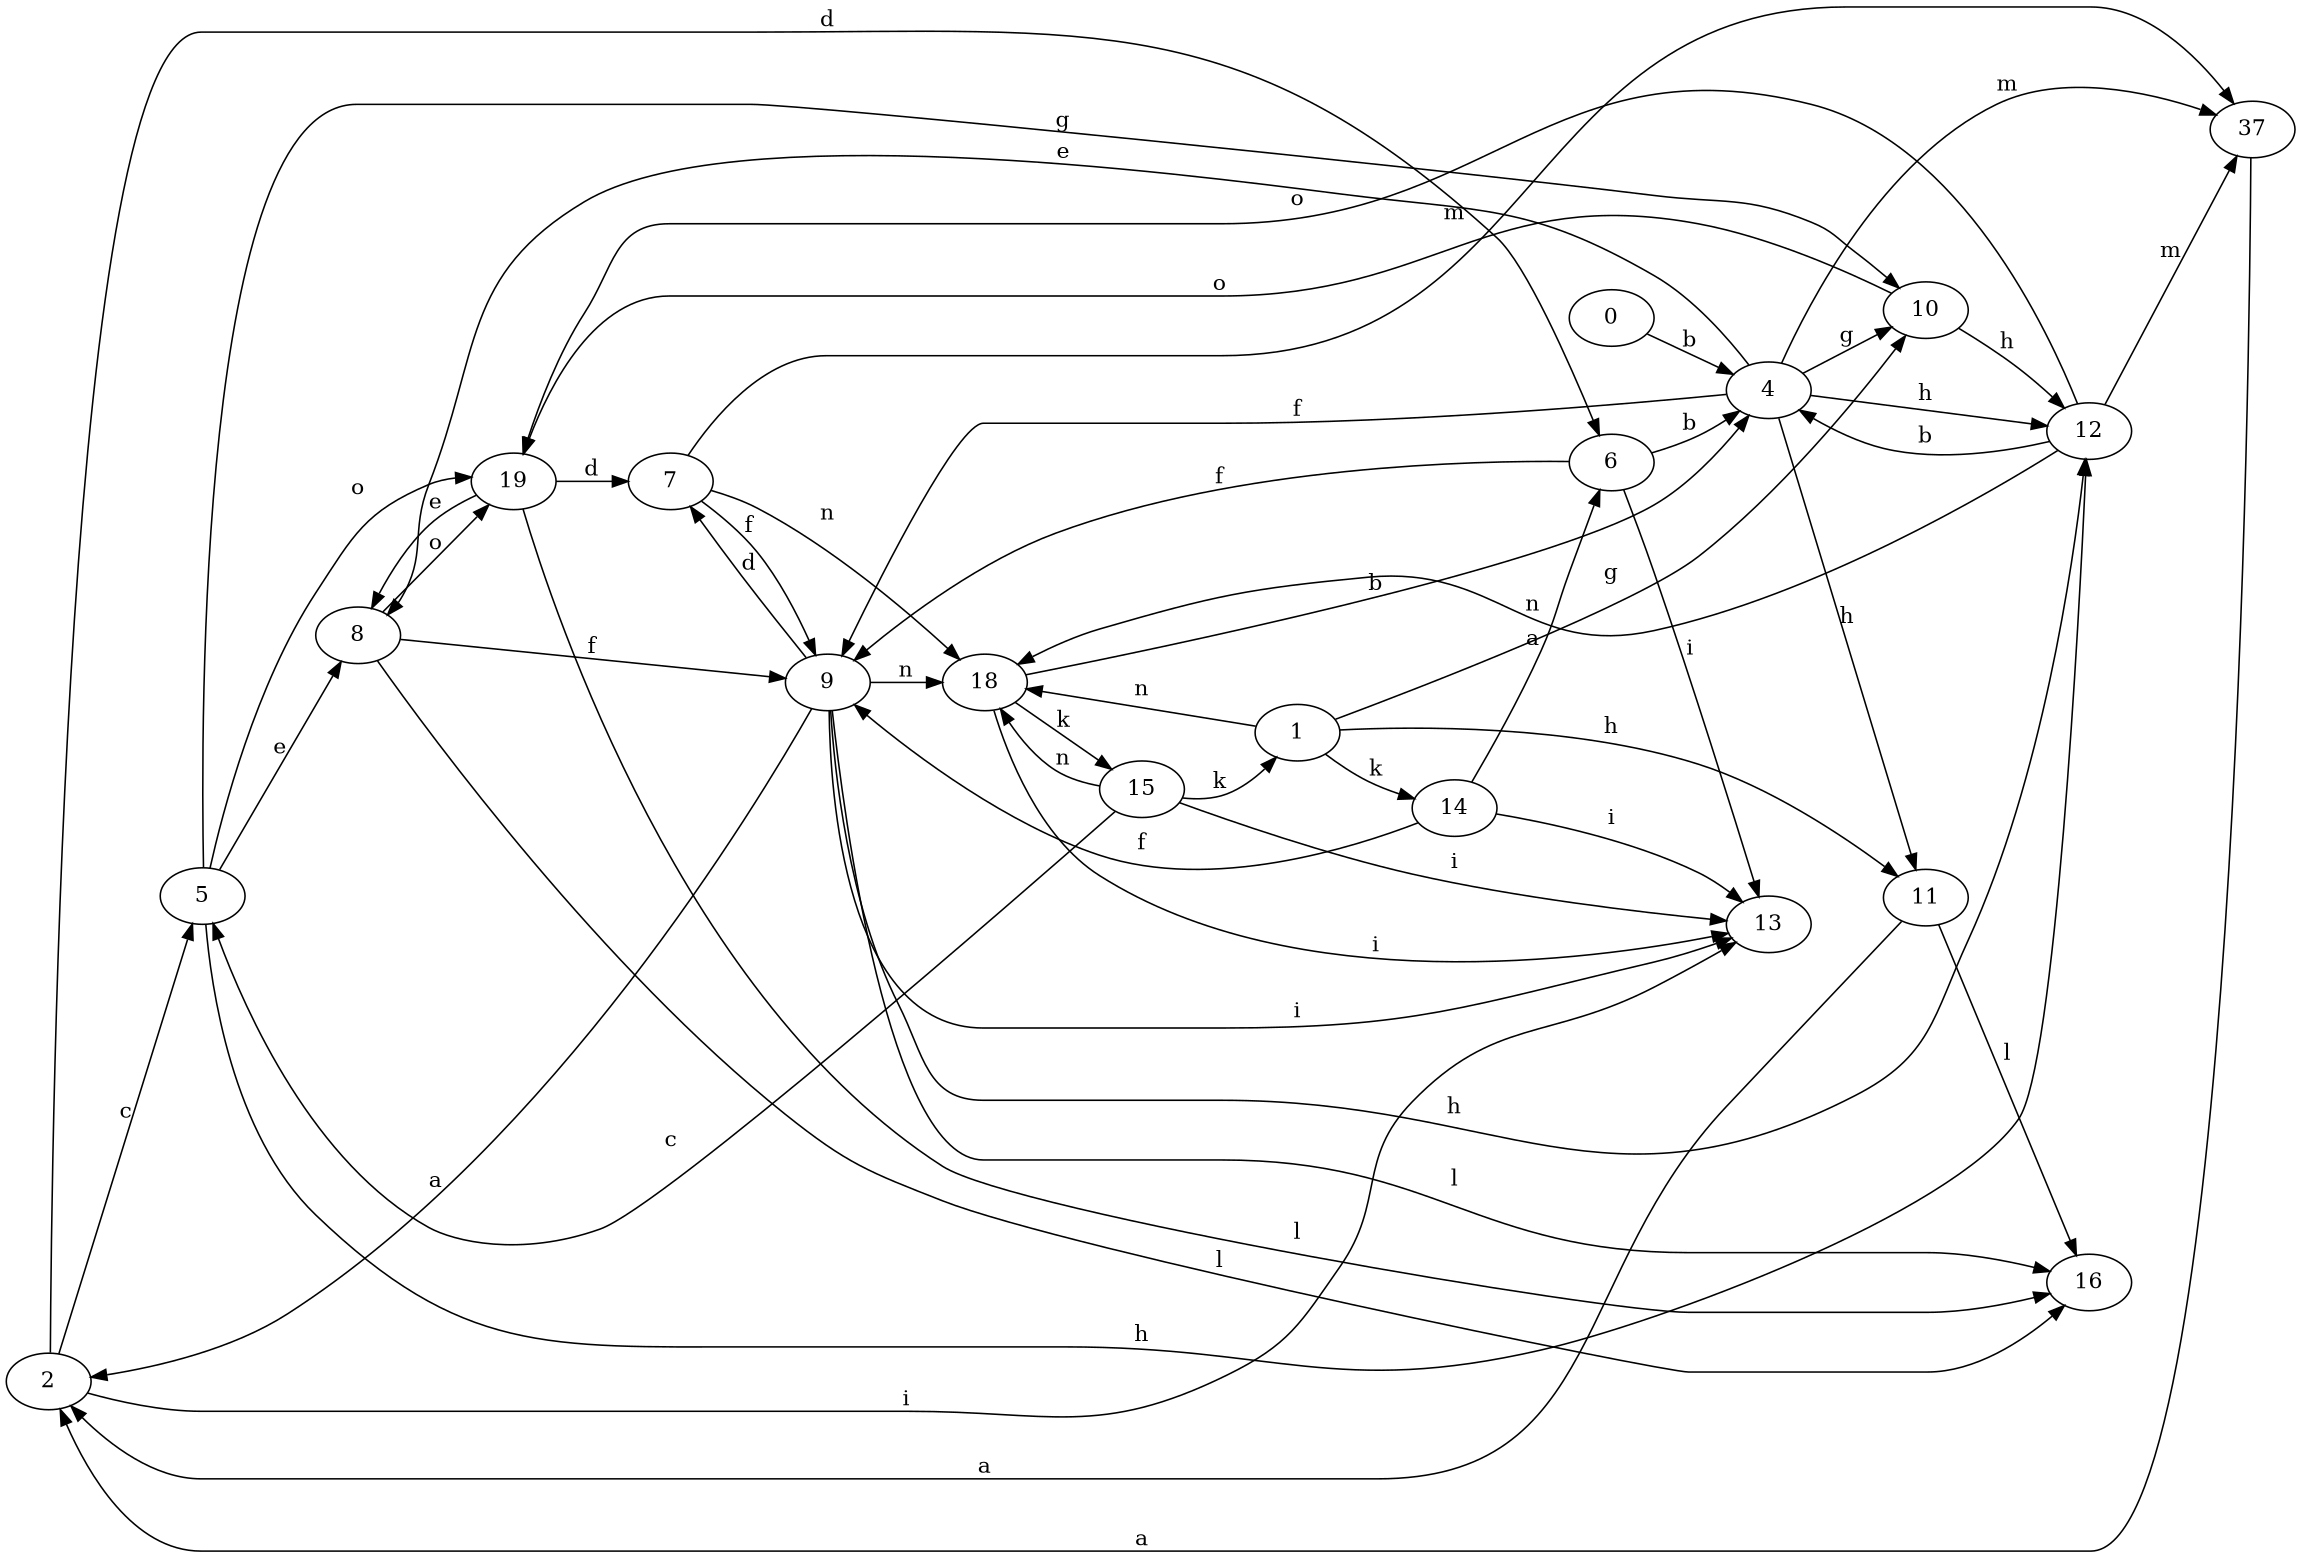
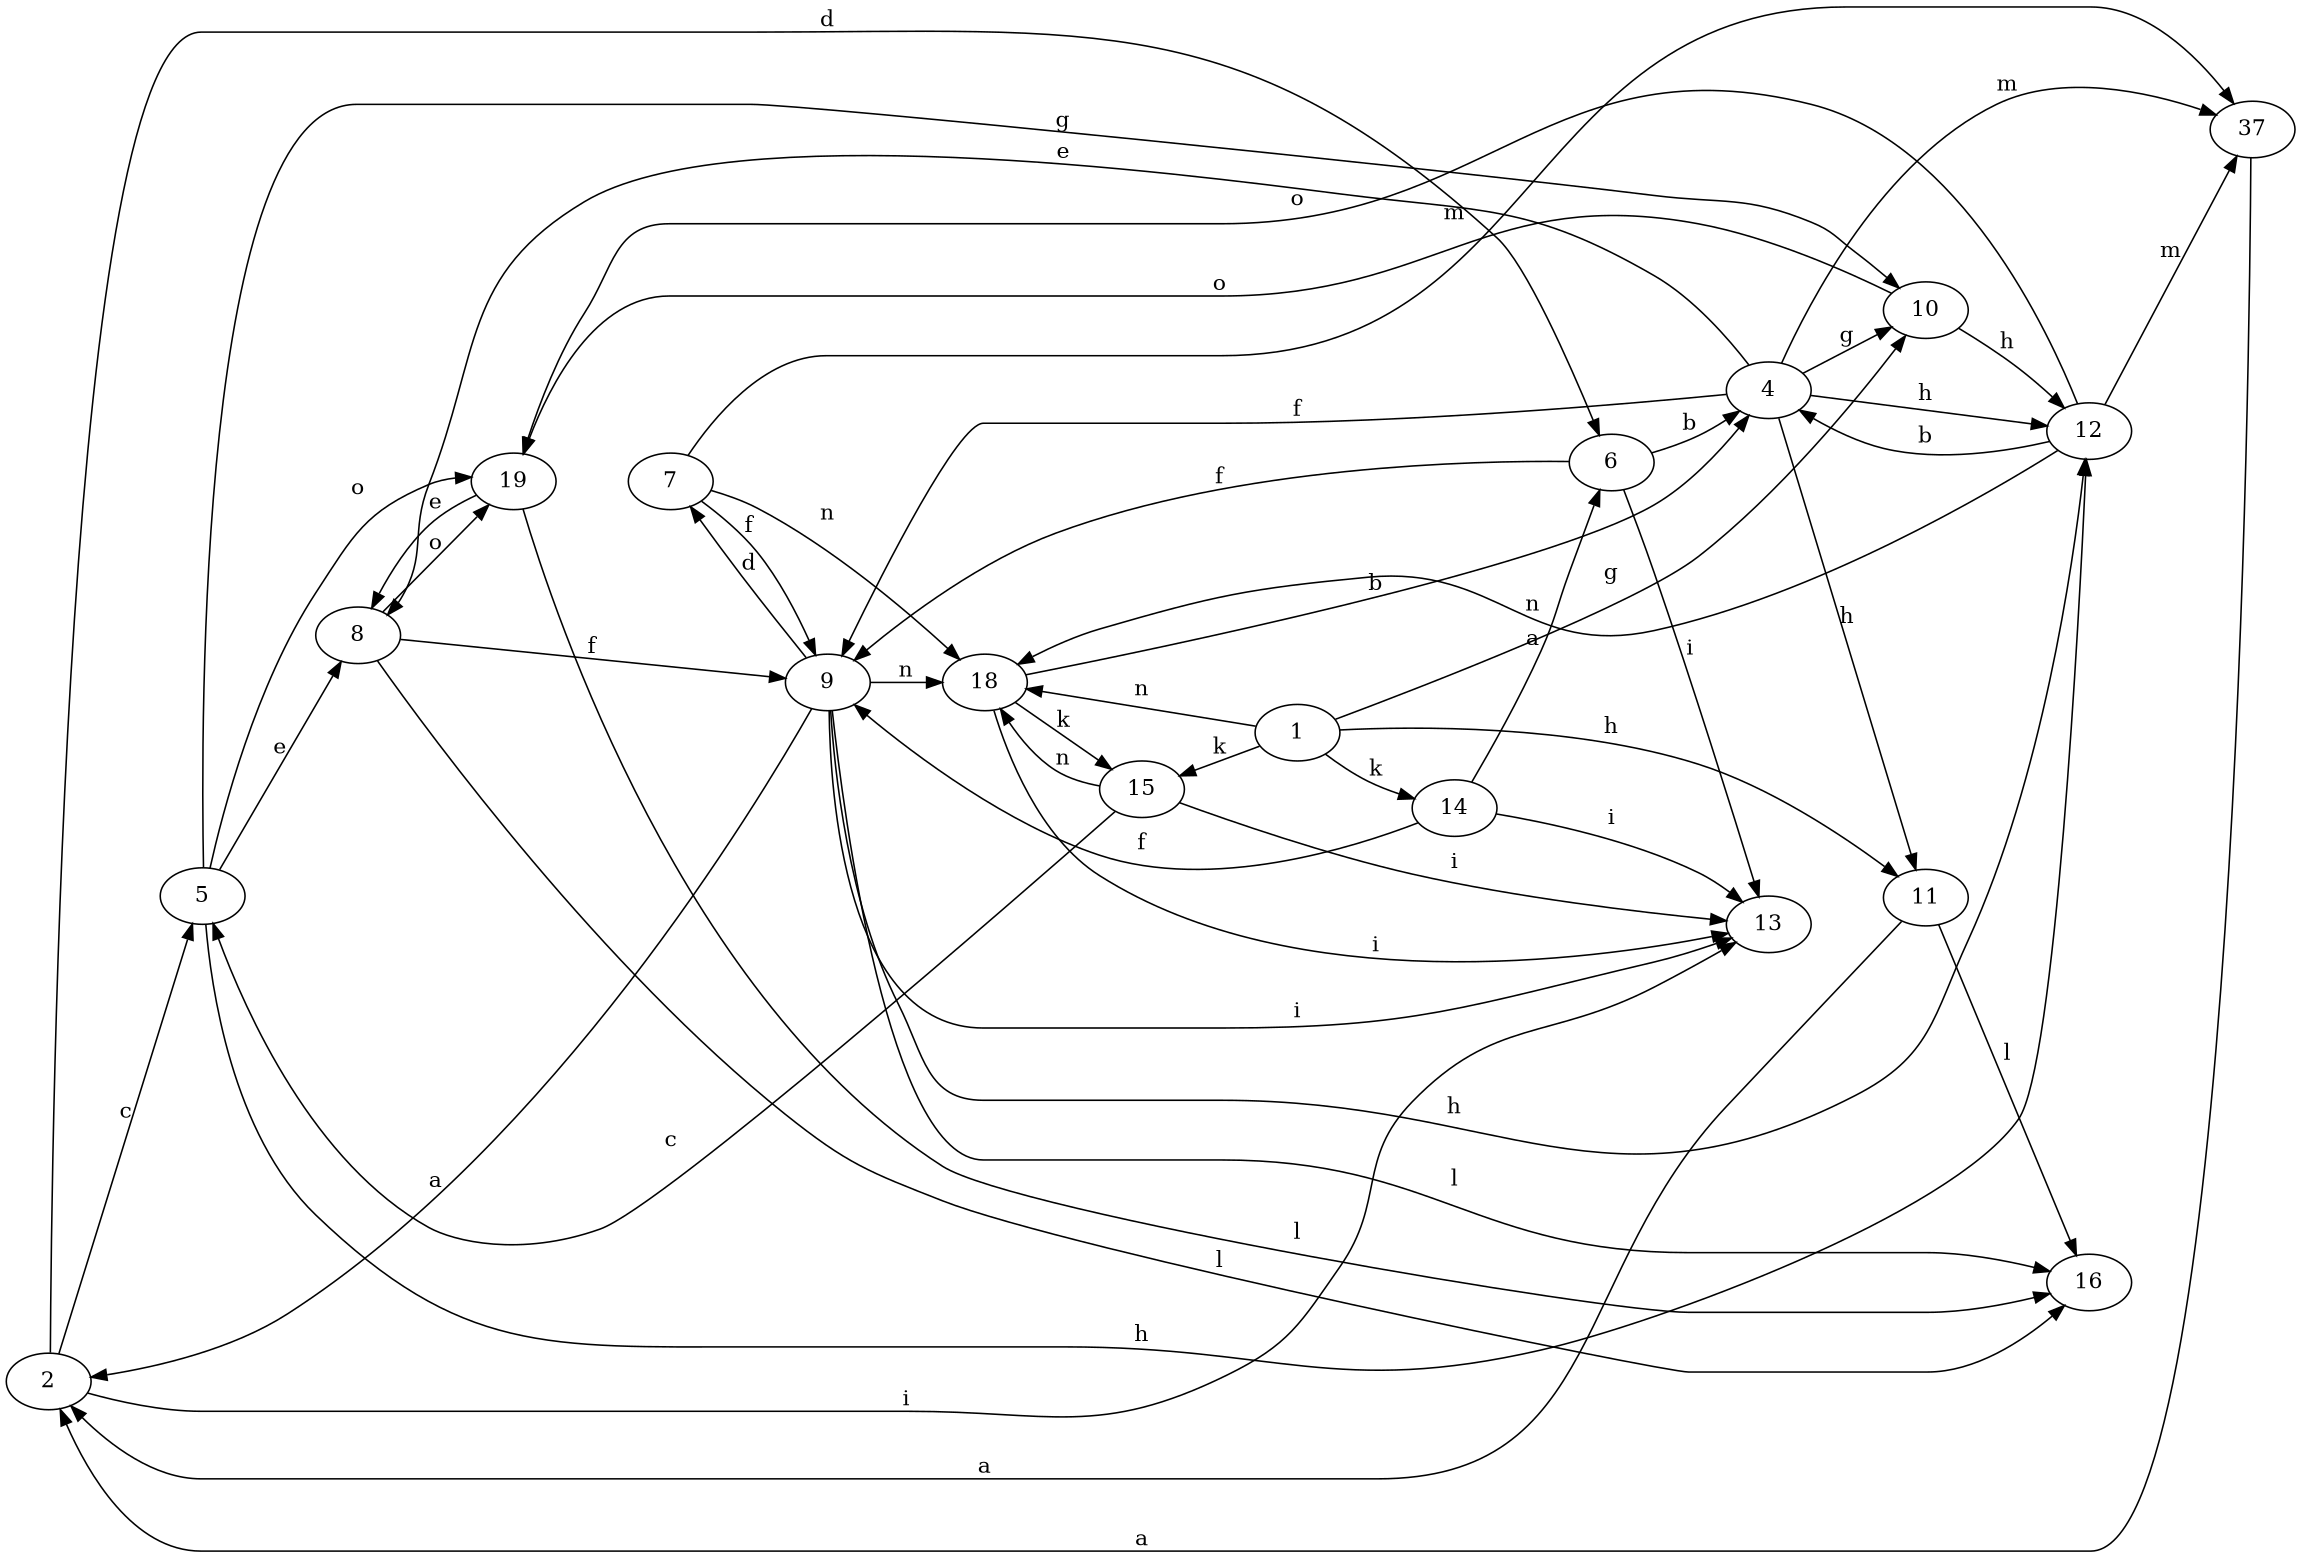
(1612, 318) -> none
(584, 481) -> none
(1227, 794) -> (1227, 758)
